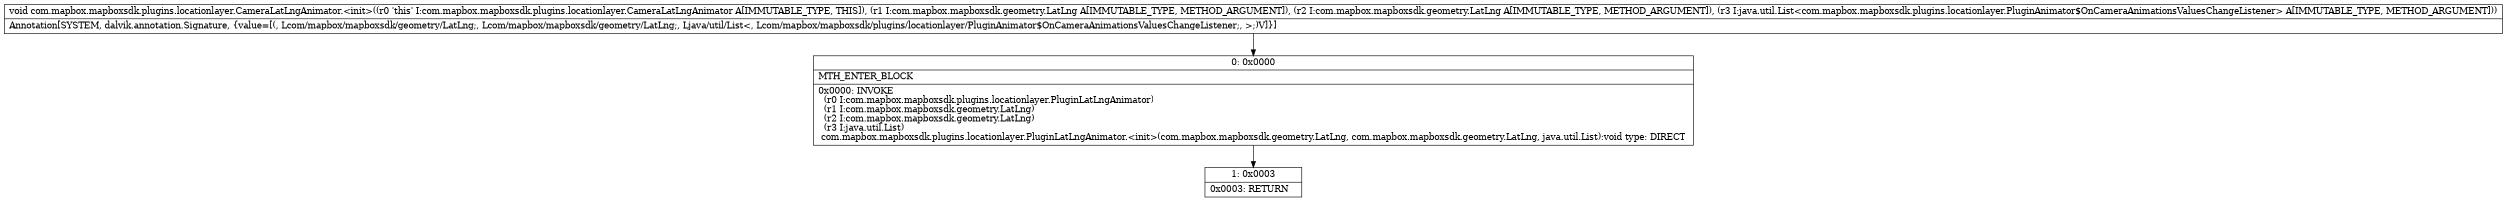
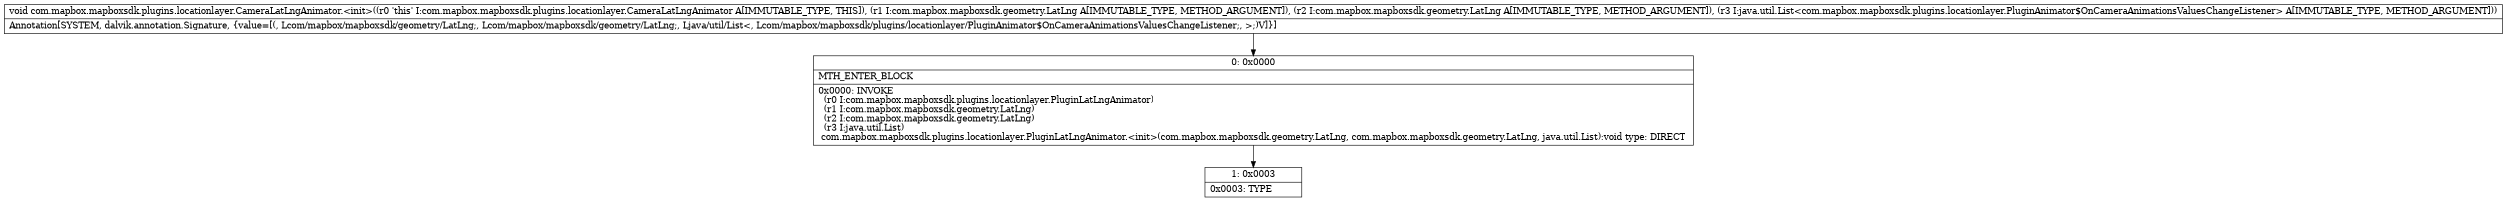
(1253, 189) -> (1245, 189)
